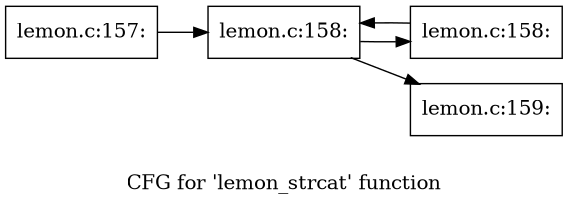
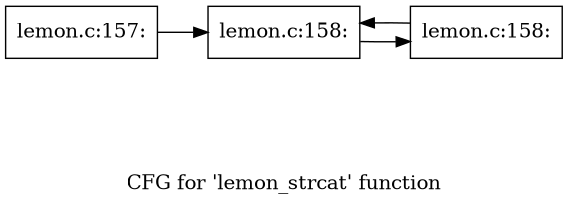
(486, 110) -> none
